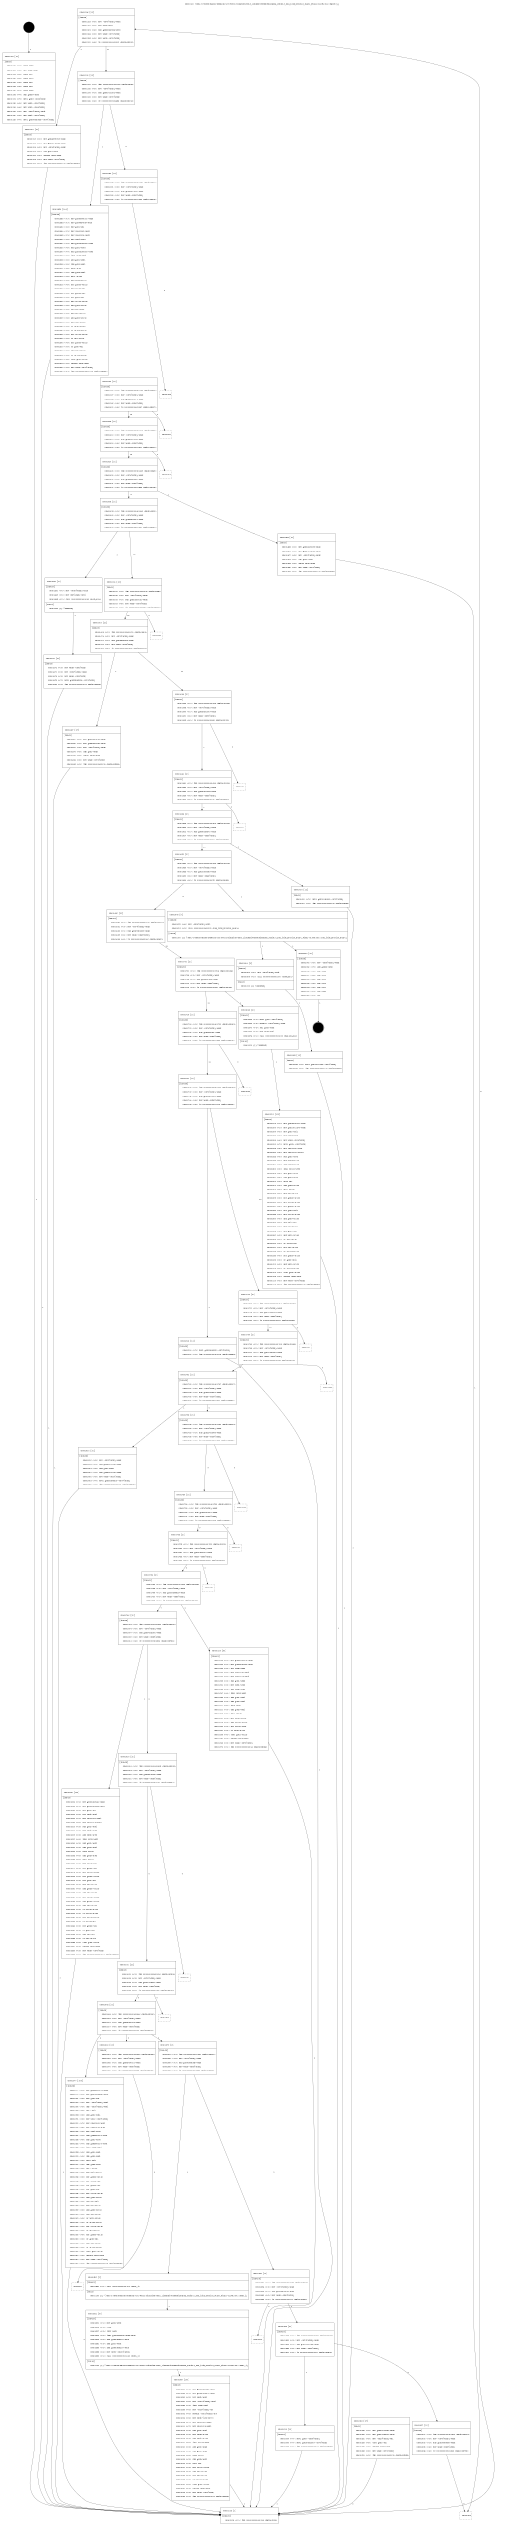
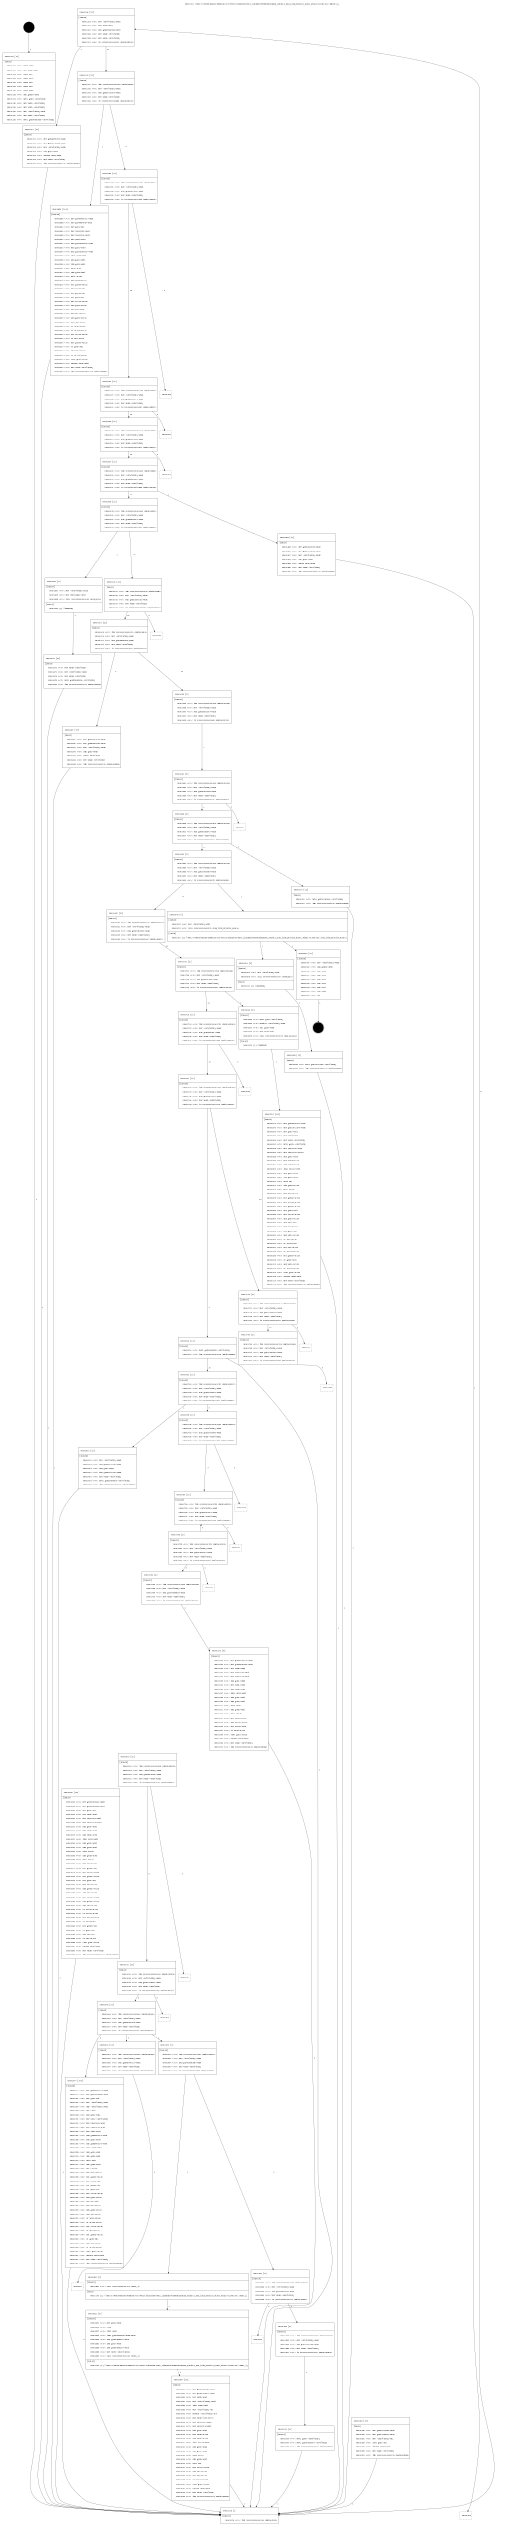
none -> (129, 290)
(240, 787) -> none
(238, 1367) -> (207, 1364)
(198, 1527) -> (201, 1528)
(147, 1628) -> none
(441, 2438) -> none
